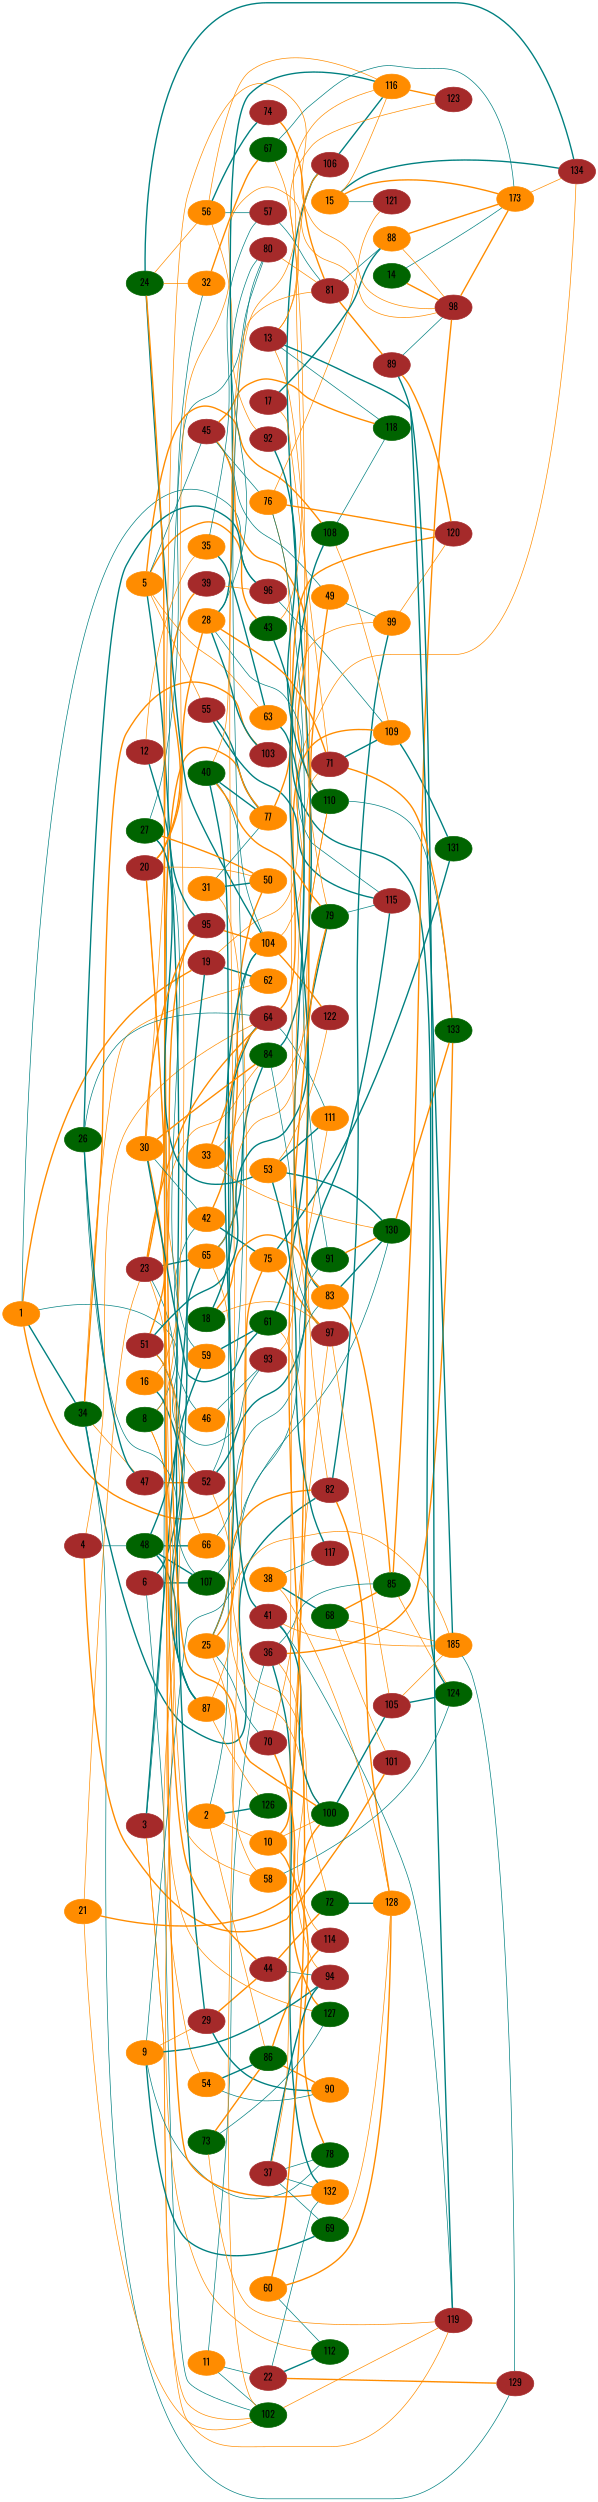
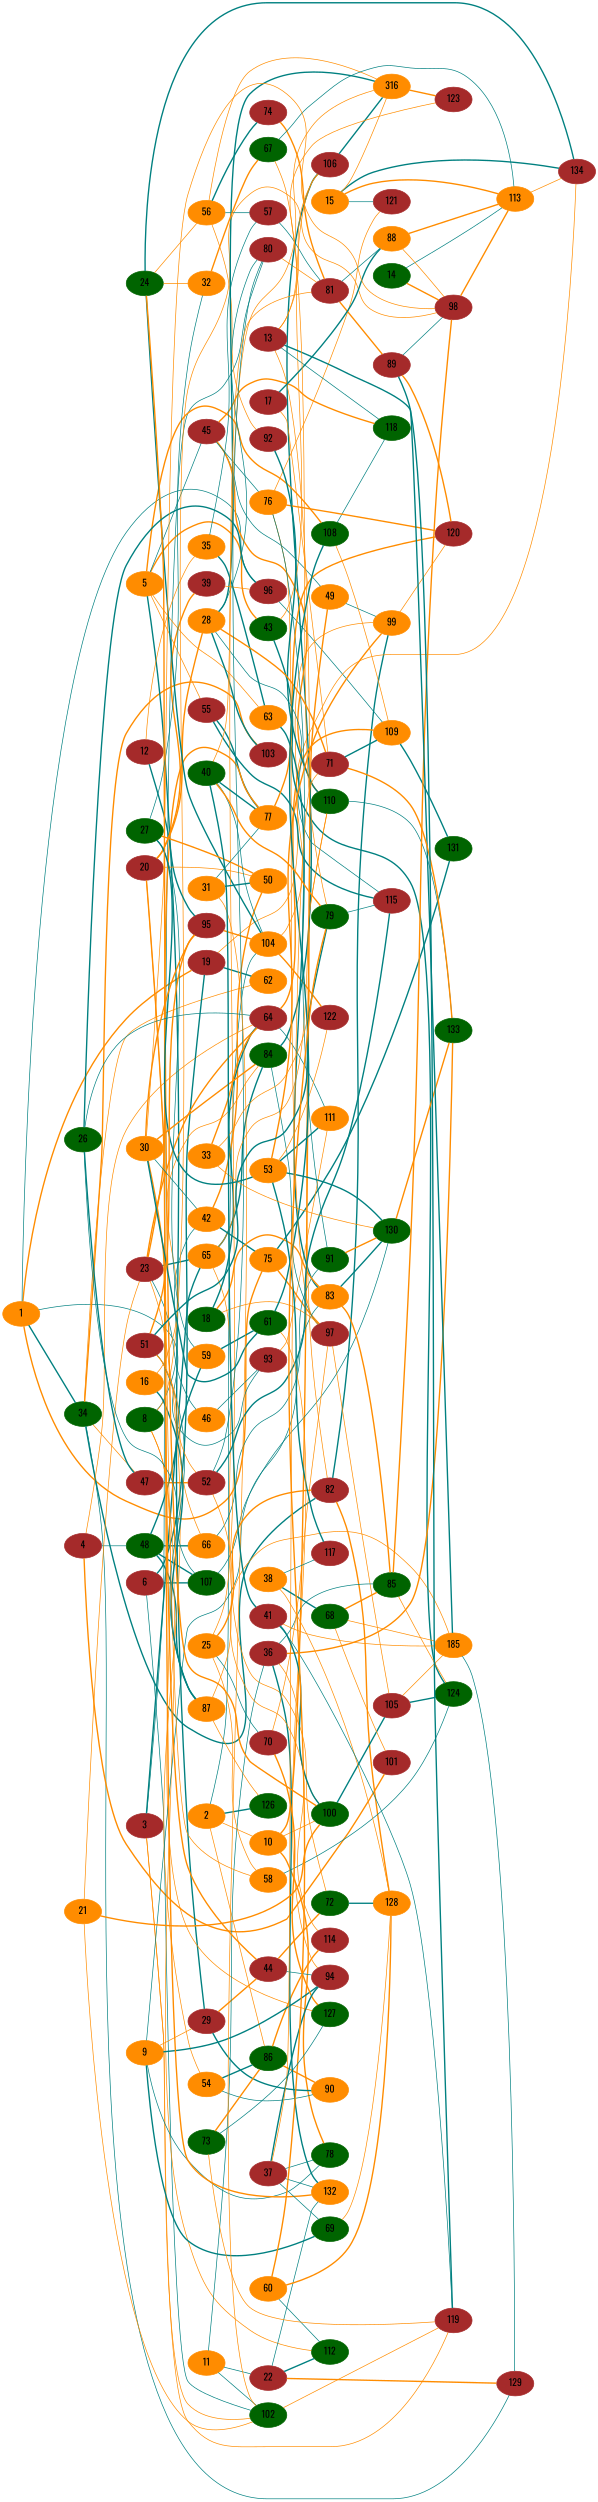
(392, 86) -> (392, 86)
(515, 199) -> (515, 199)
none -> (288, 885)
(228, 1293) -> none
